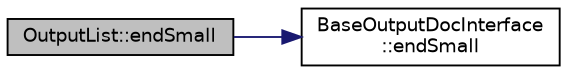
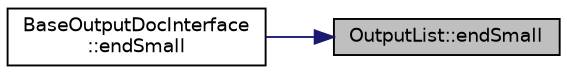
(258, 37) -> (290, 37)
